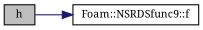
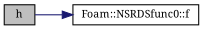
(136, 15) -> (136, 15)
